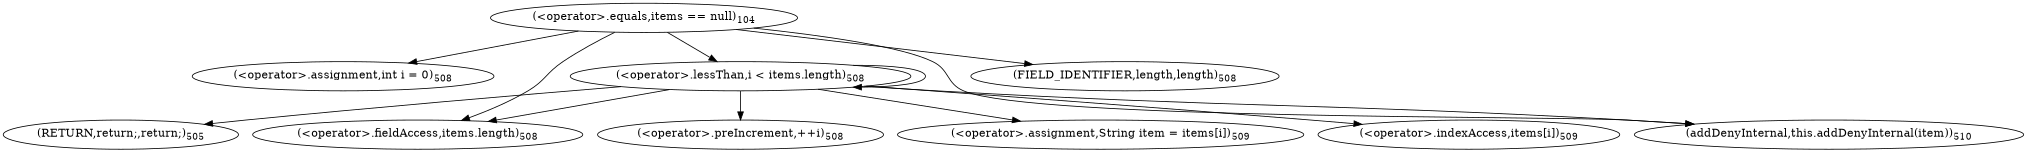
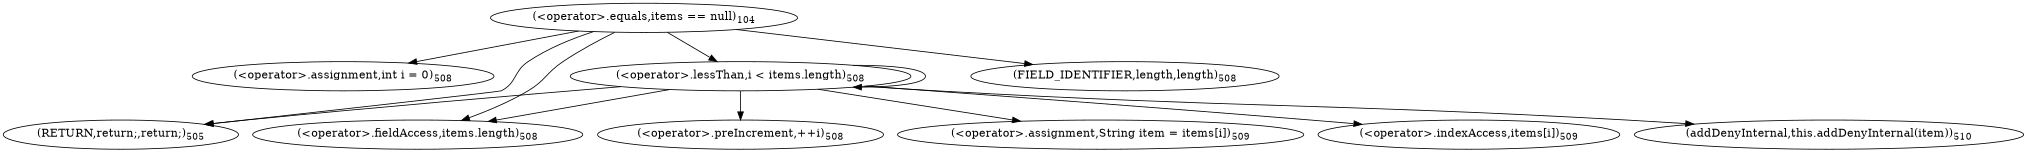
(1330, 115) -> (483, 93)
